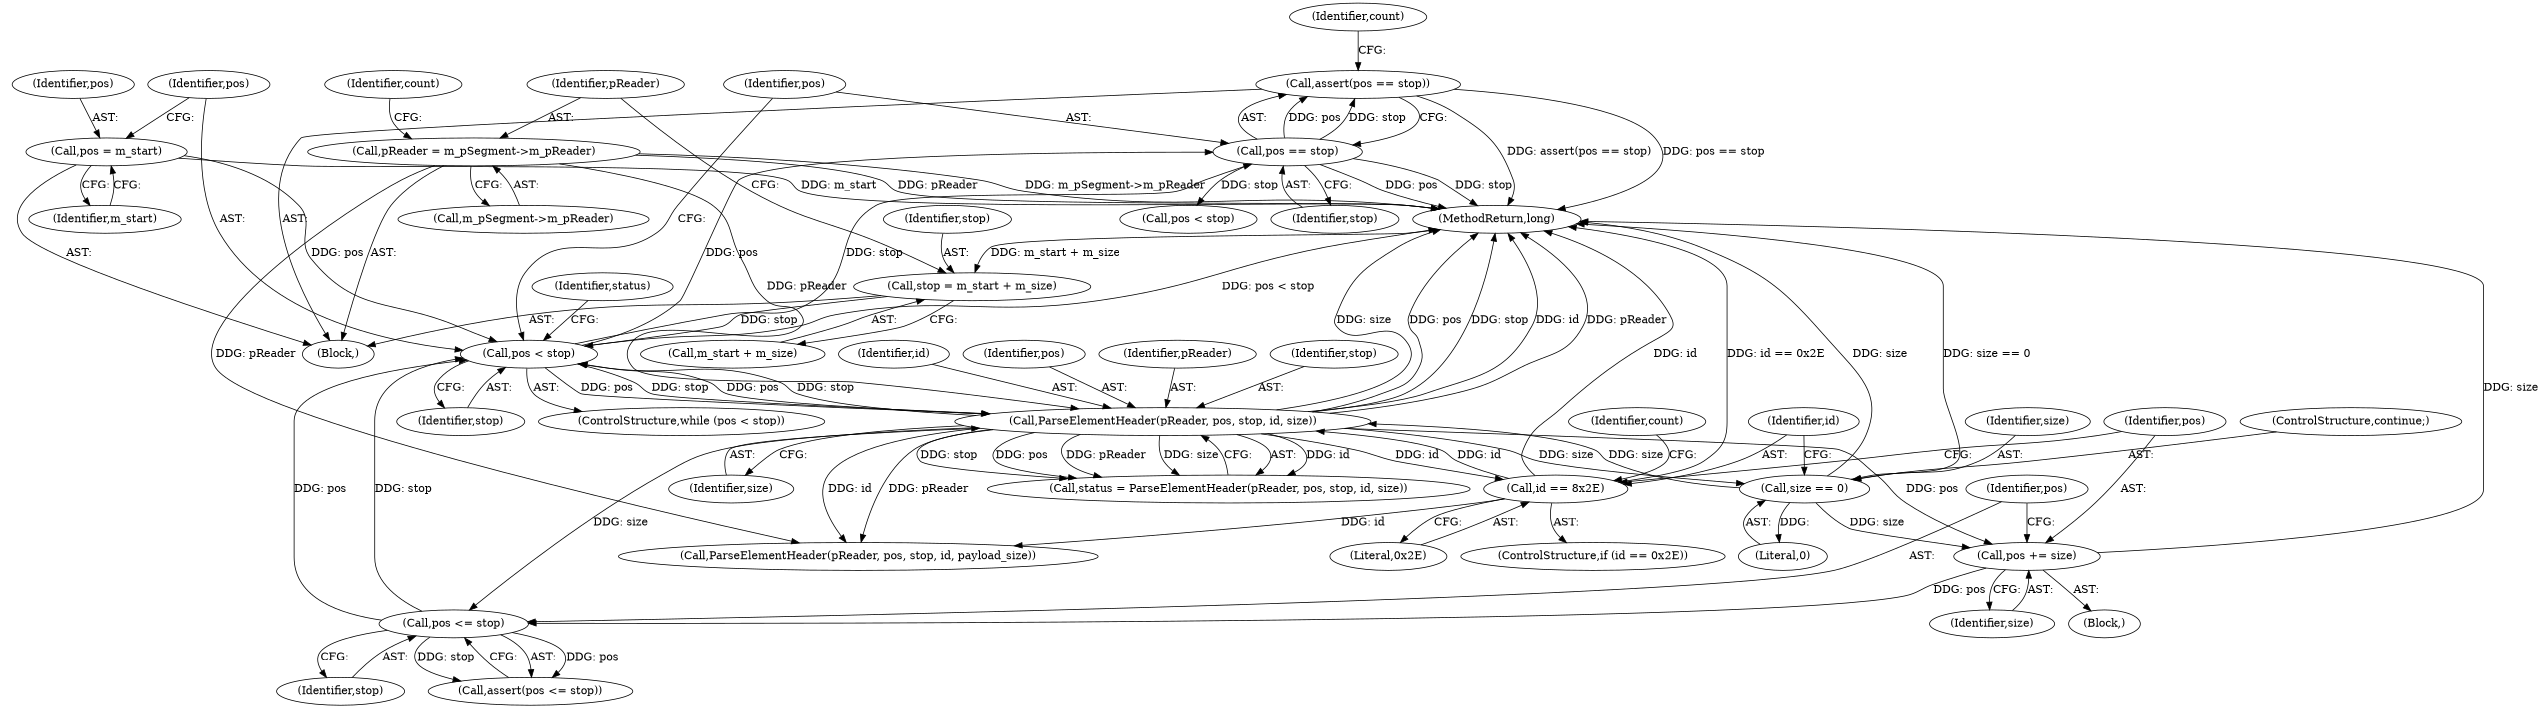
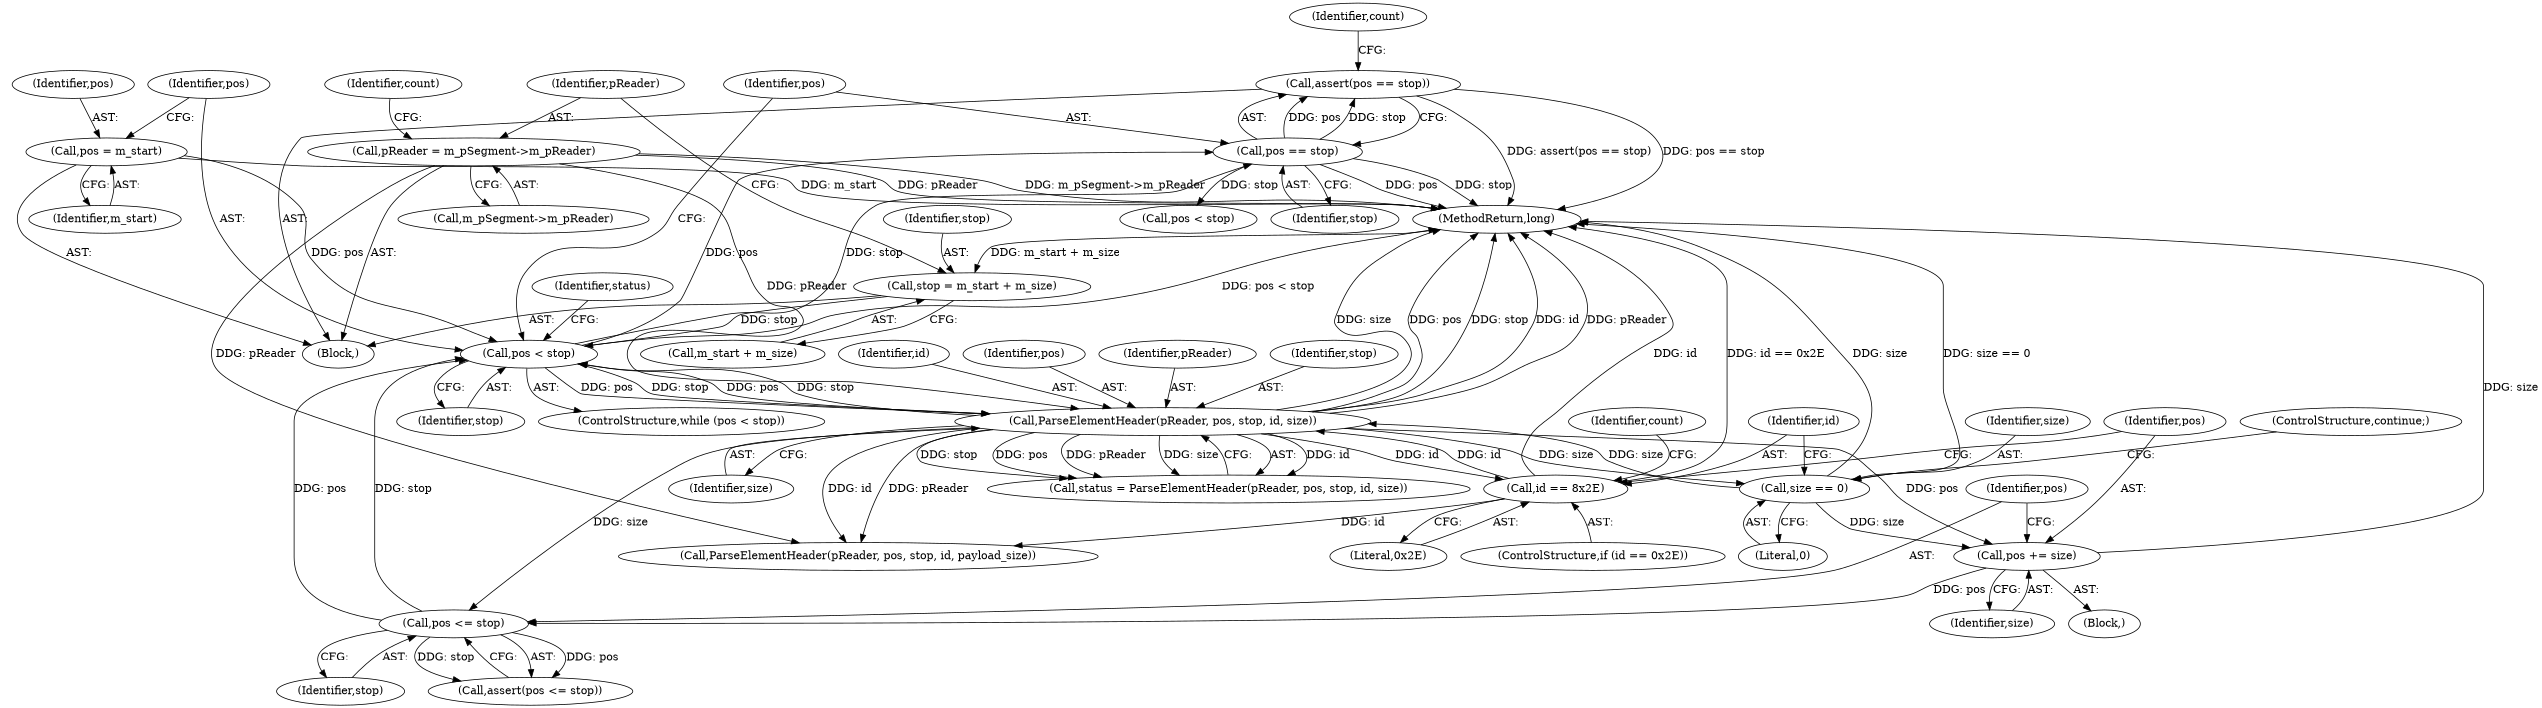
(129, 186) -> (129, 186)
(2143, 455) -> (2143, 455)
(1551, 522) -> (1586, 524)
(1796, 523) -> (1796, 523)
